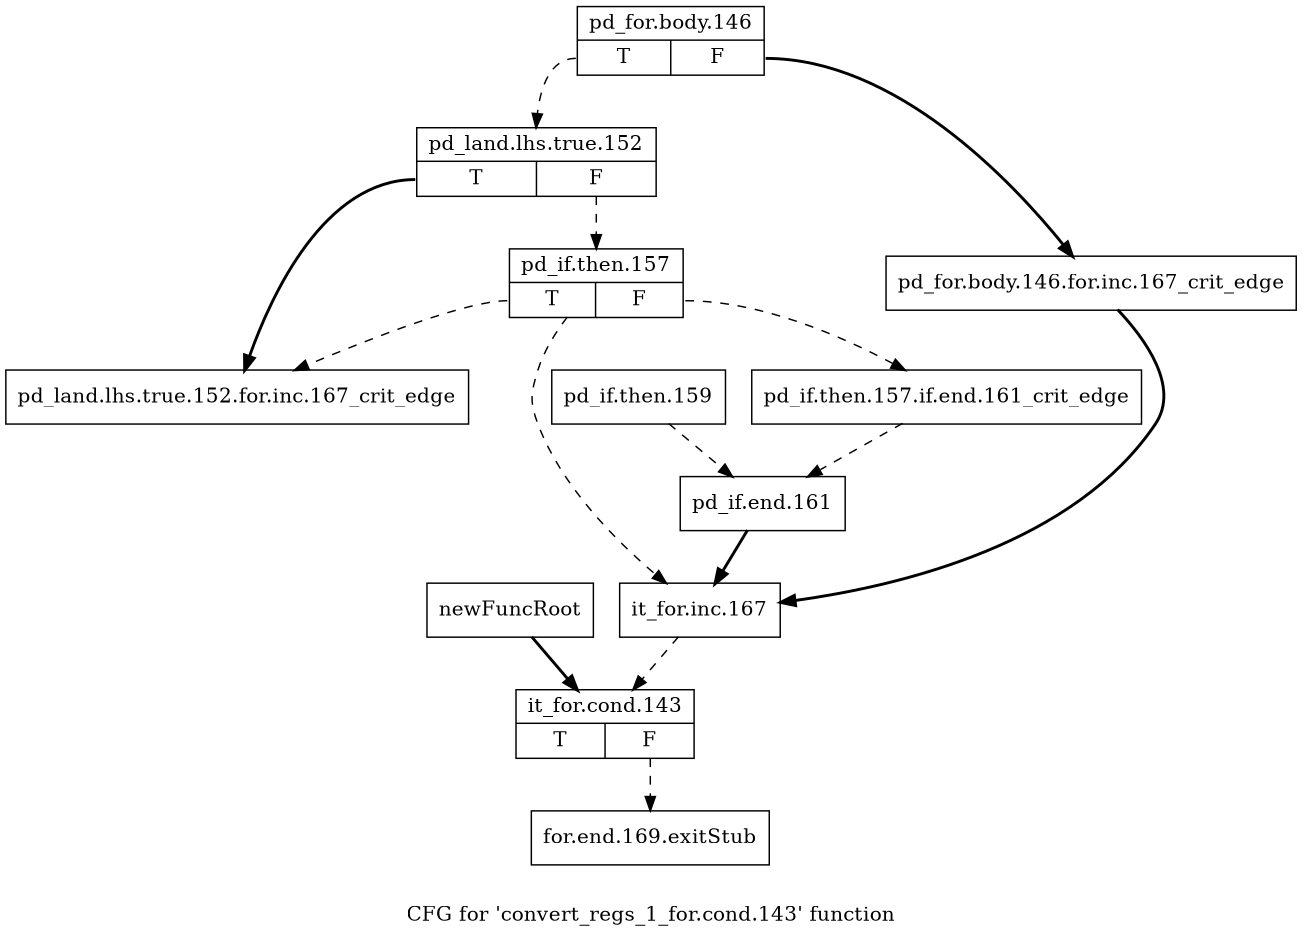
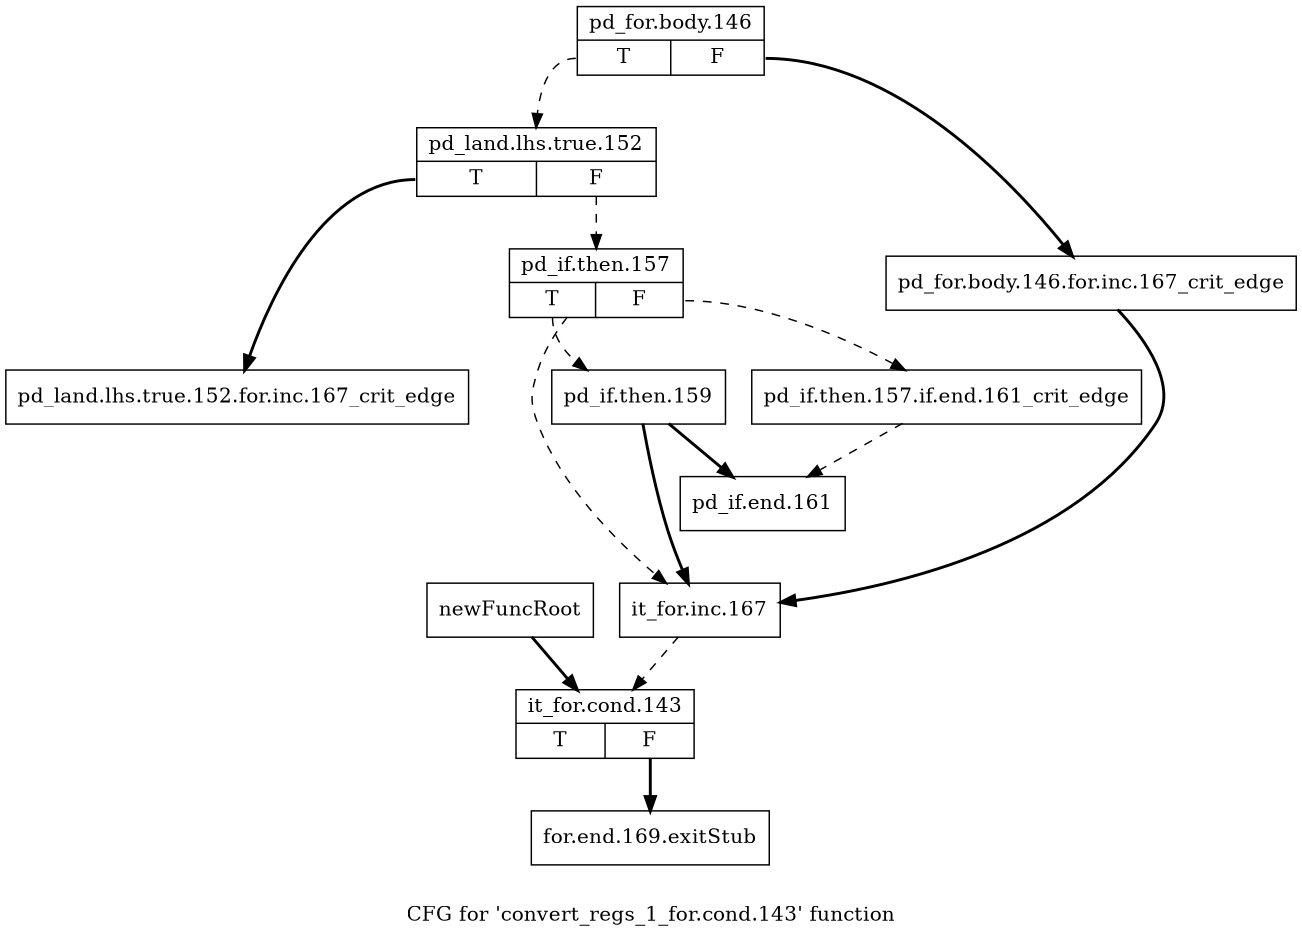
(406, 327) -> (561, 344)
(695, 446) -> (695, 446)
(735, 551) -> (659, 498)
(650, 777) -> (650, 777)
